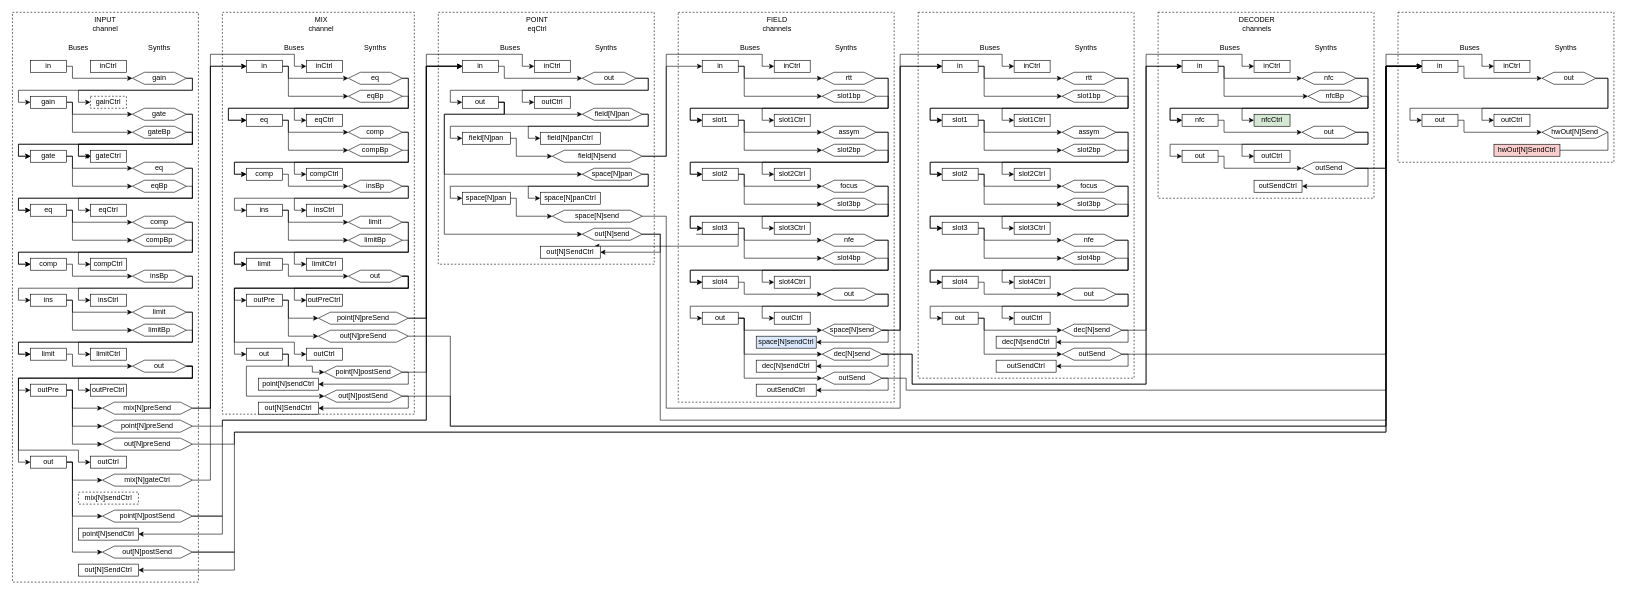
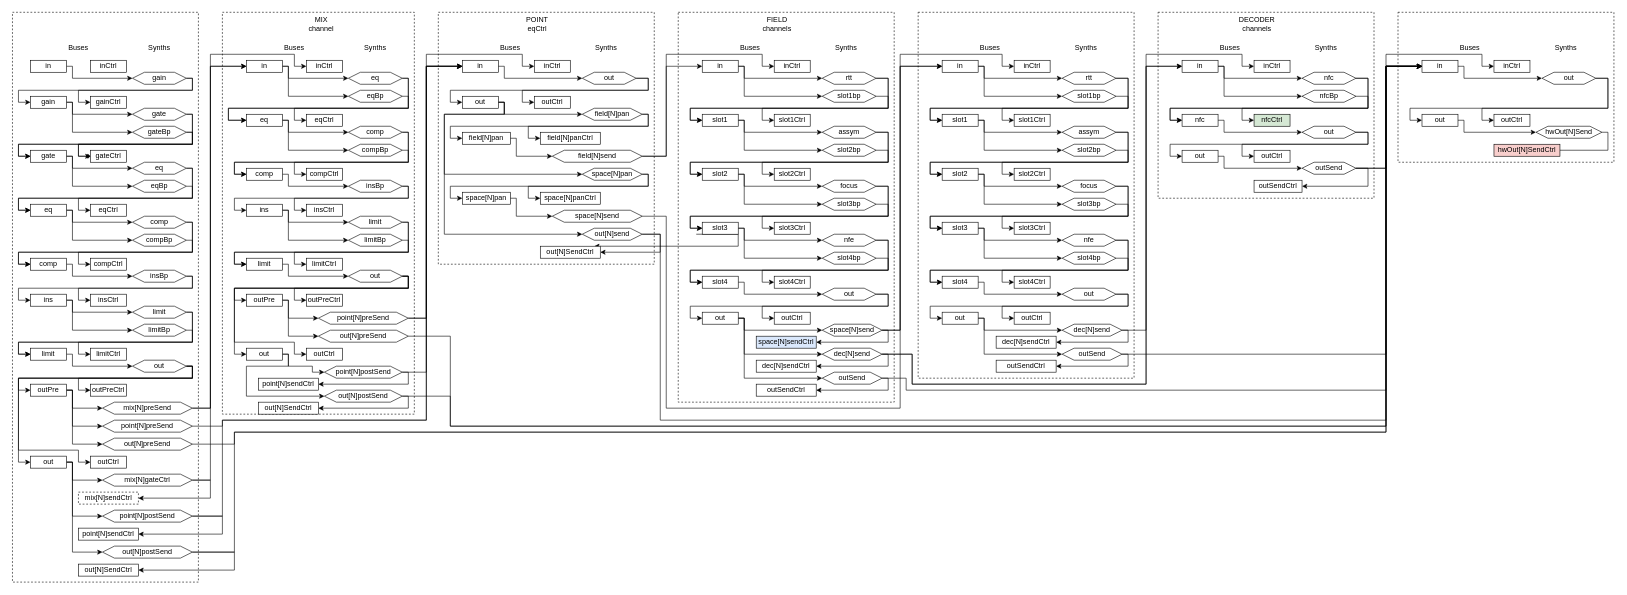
(105, 24) -> none
(1335, 96) -> (1329, 96)
(108, 102) -> (108, 102)
(1575, 132) -> (1569, 132)
none -> (210, 491)
